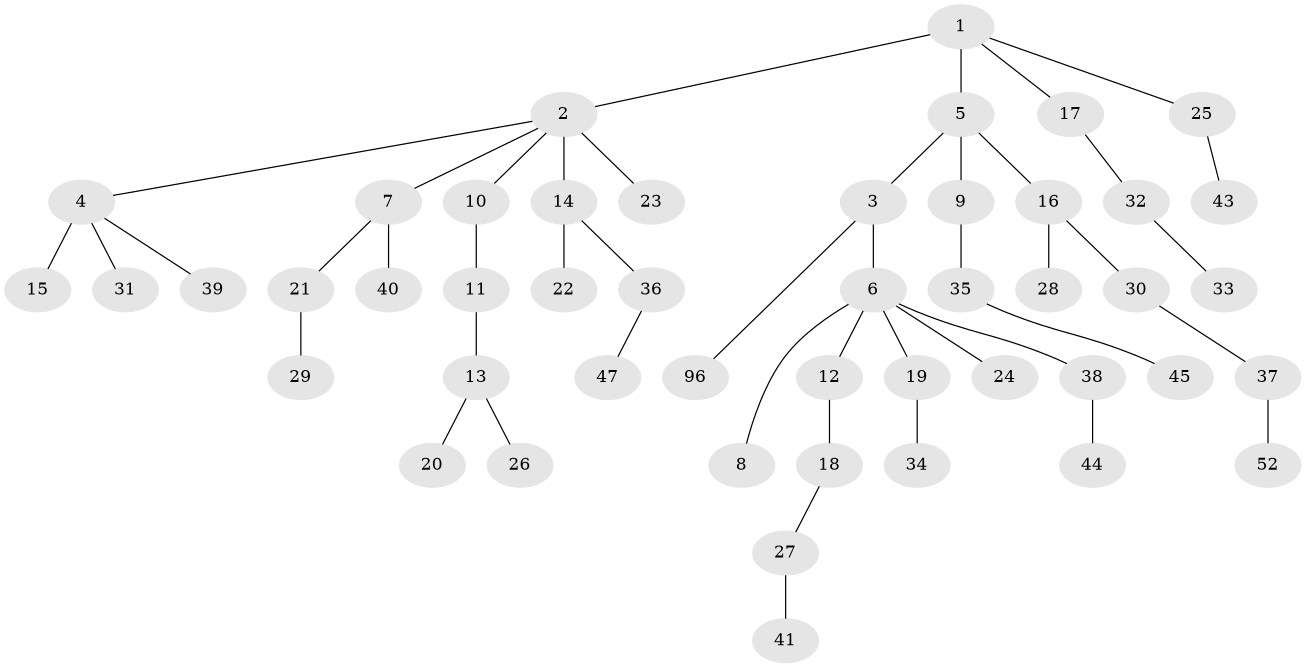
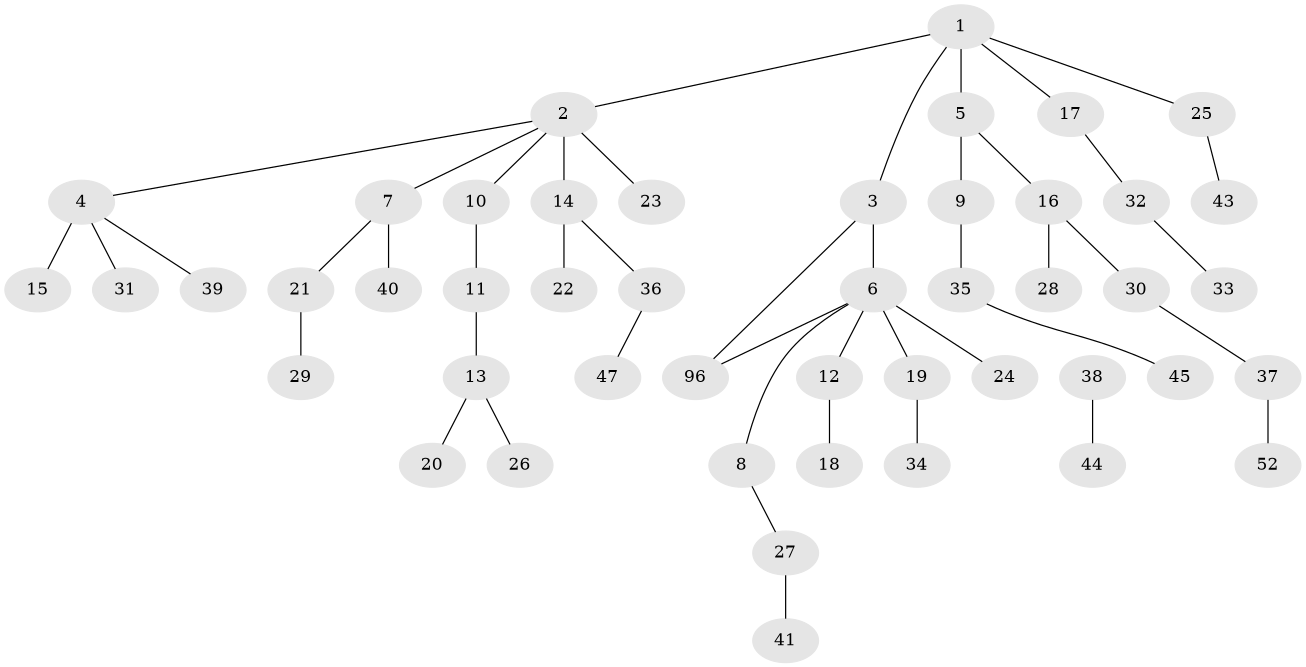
(917, 158) -> (908, 111)
(983, 334) -> (784, 334)
(808, 509) -> (764, 509)
